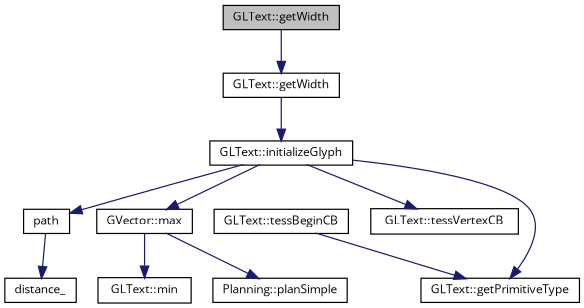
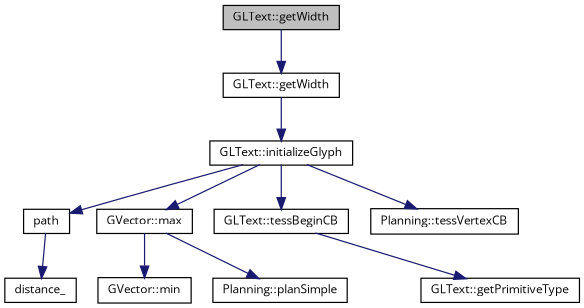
(476, 182) -> (281, 181)
(445, 221) -> (445, 221)
(145, 290) -> (145, 290)
